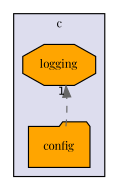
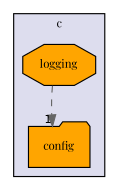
(67, 112) -> (52, 100)
